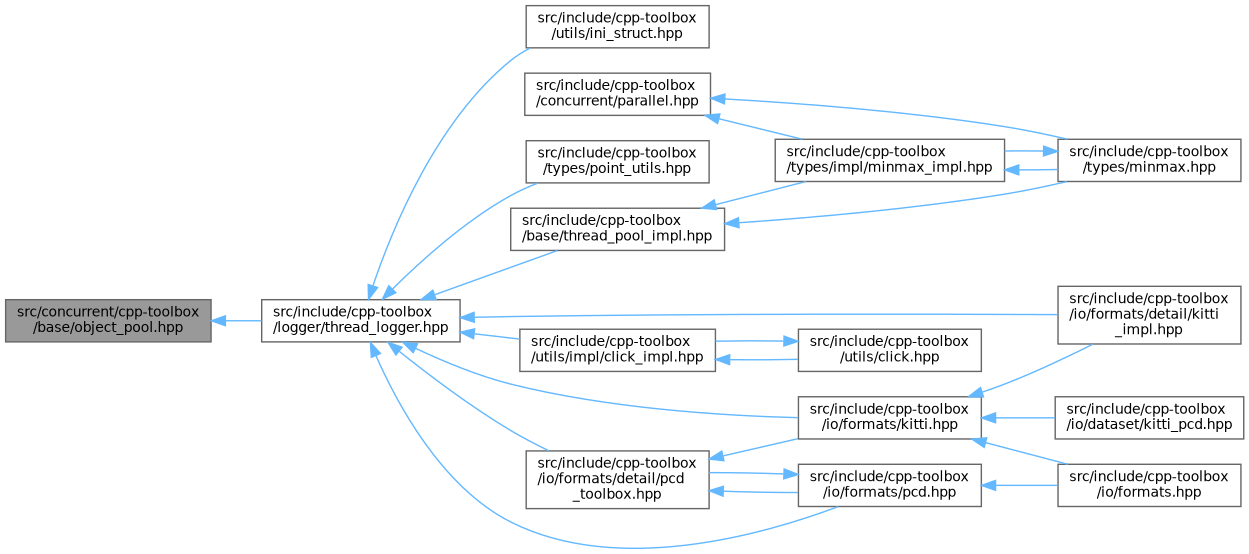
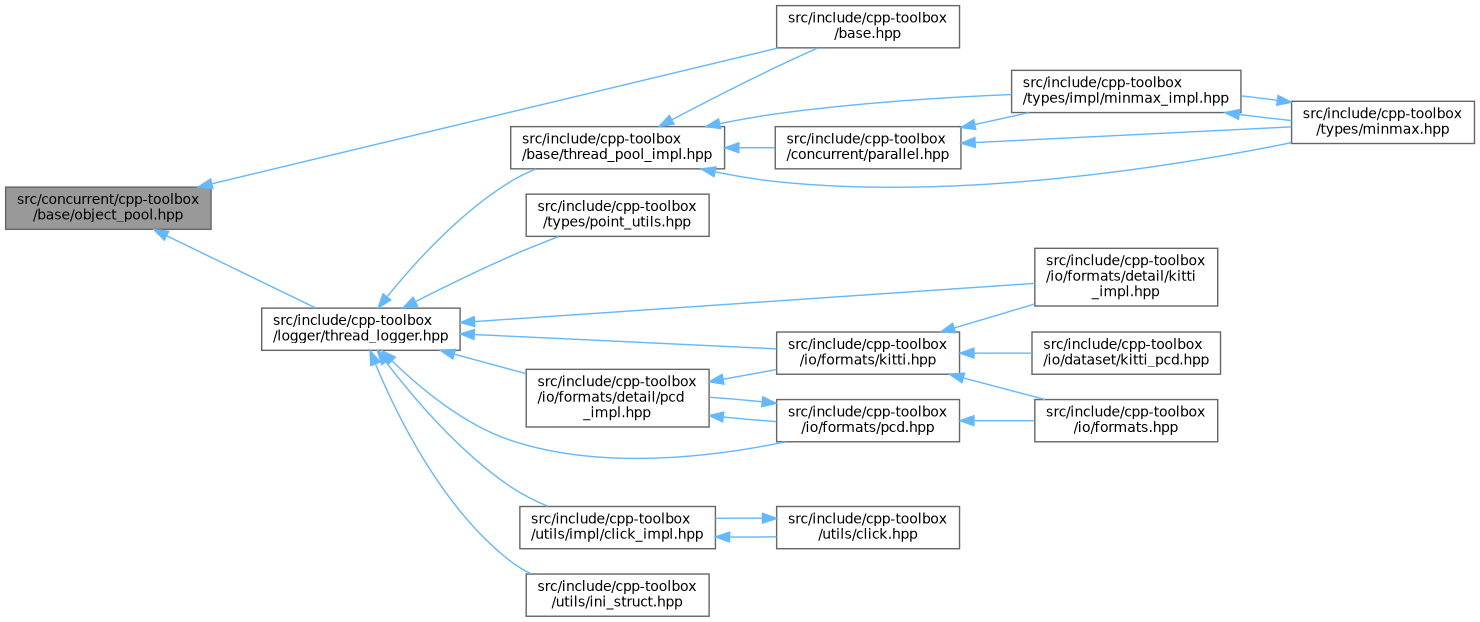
none -> (868, 27)
none -> (757, 148)
(618, 480) -> (618, 398)
